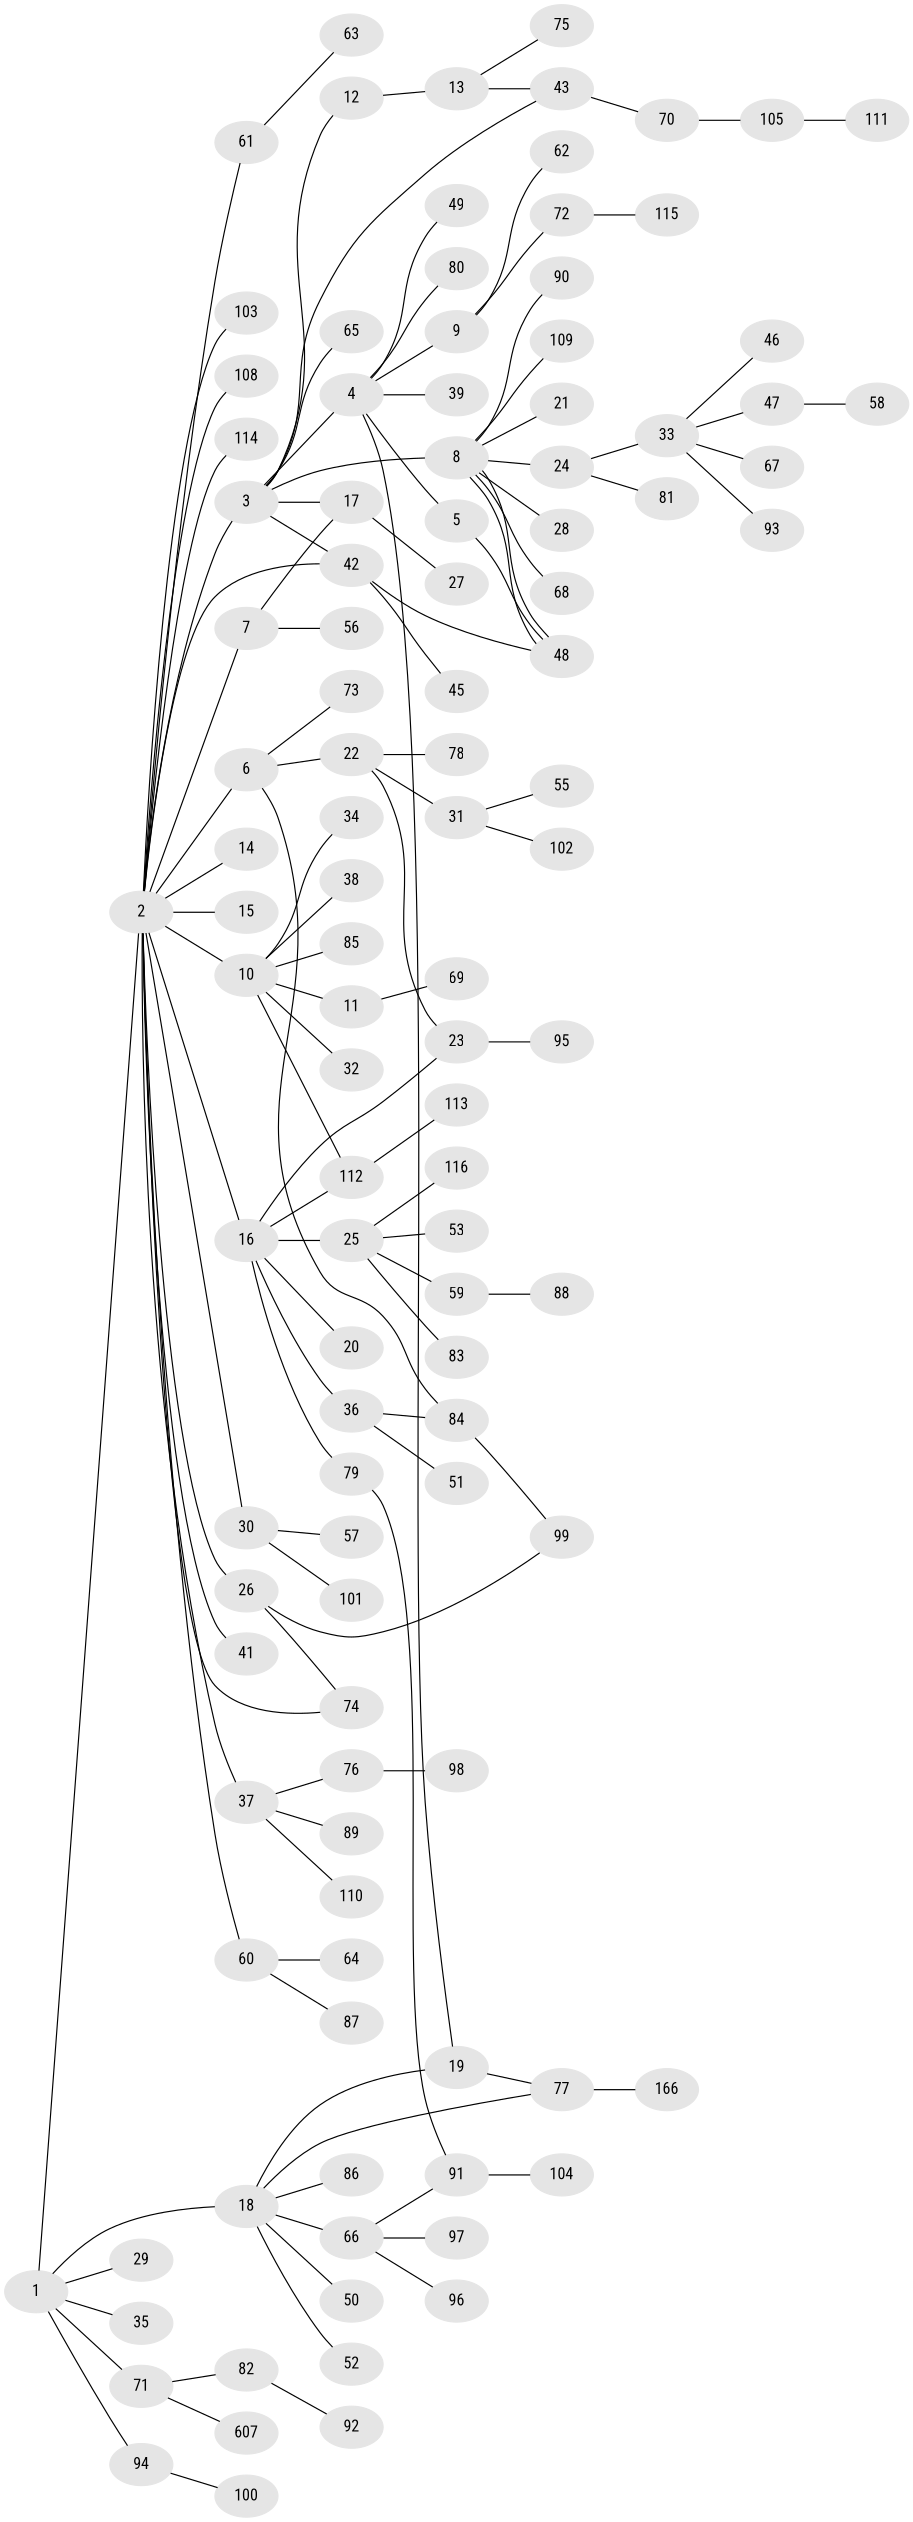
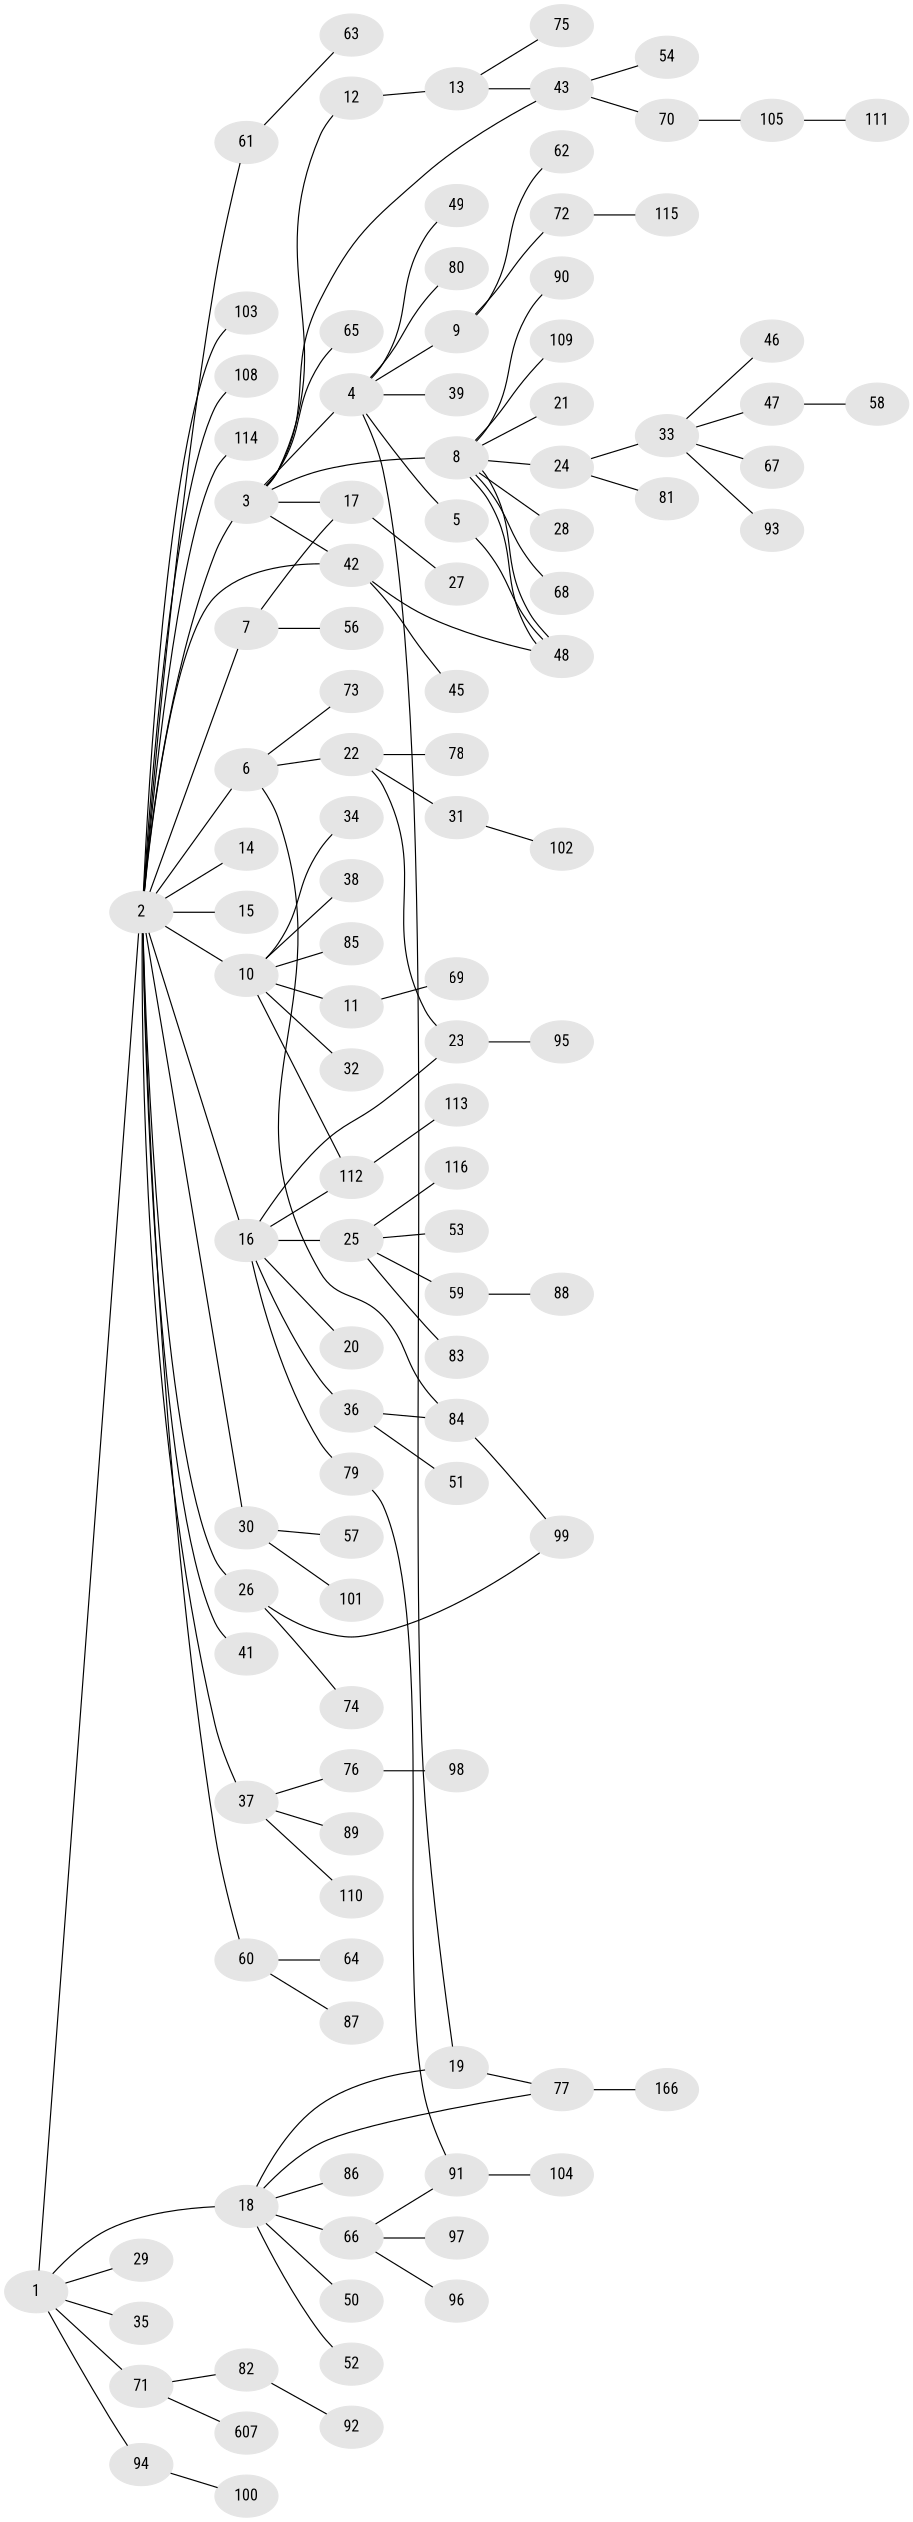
none -> (667, 57)
(562, 786) -> none
(163, 1368) -> none
